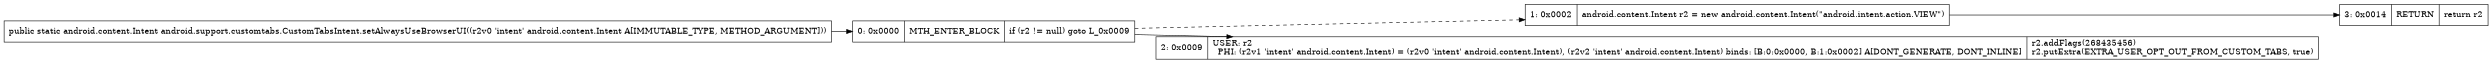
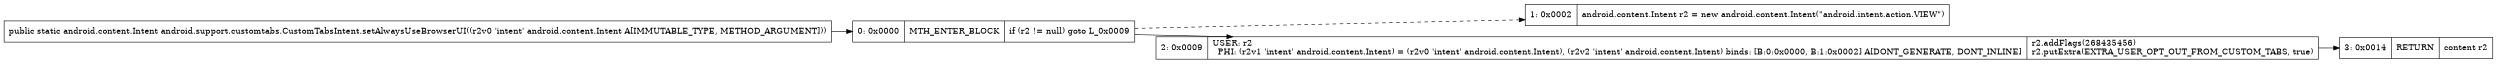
(2141, 15) -> (2326, 48)
(2464, 15) -> (2466, 48)
